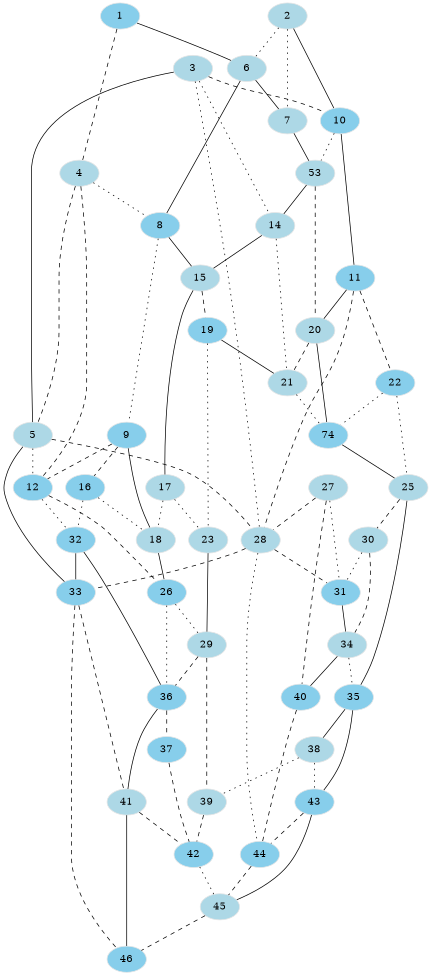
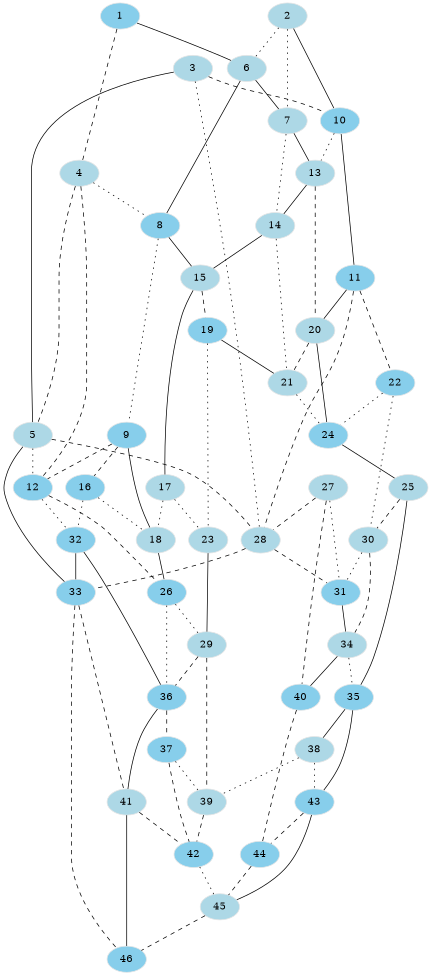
(234, 147) -> (281, 173)
(315, 173) -> (315, 173)
(328, 435) -> (328, 435)
(402, 435) -> (382, 461)
(247, 697) -> none
none -> (187, 776)
